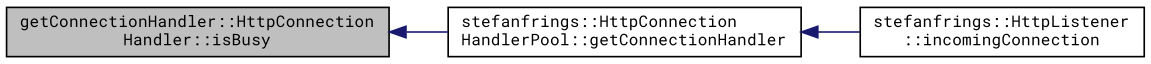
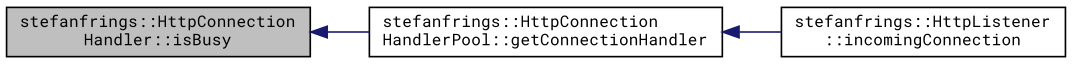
(198, 32) -> (158, 32)
